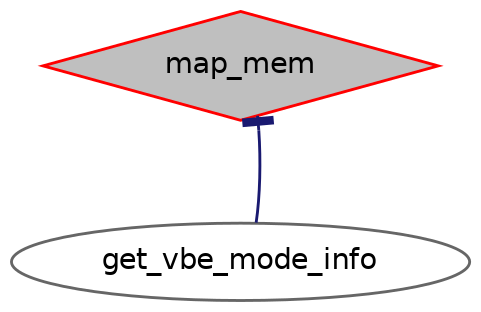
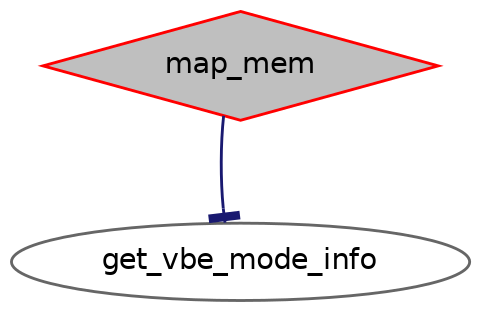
(260, 177) -> (221, 162)
